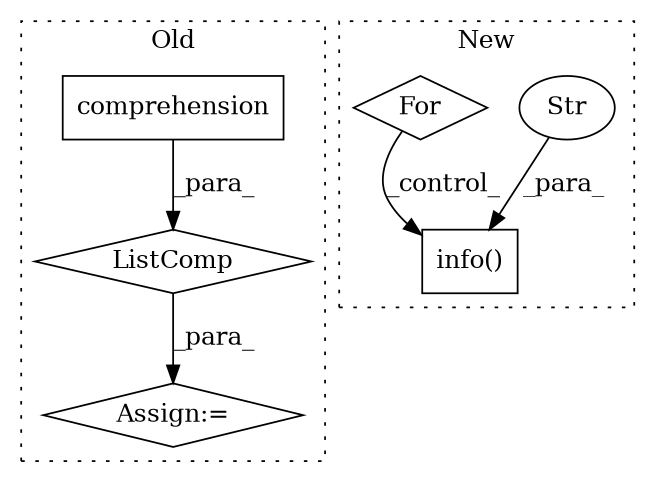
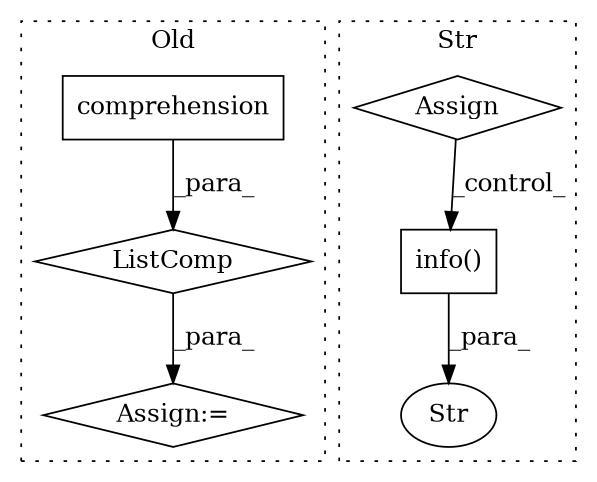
(487, 42) -> (458, 42)
(420, 108) -> (458, 108)
(524, 176) -> (449, 329)
